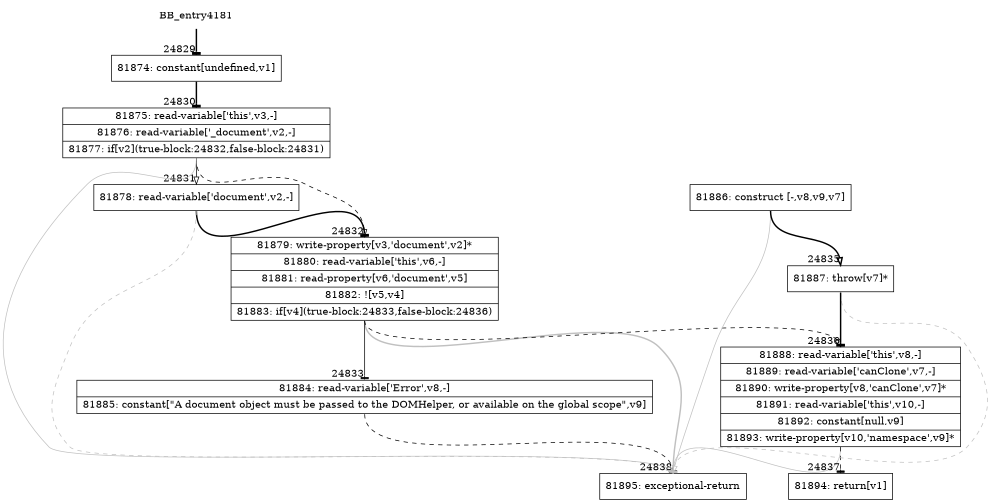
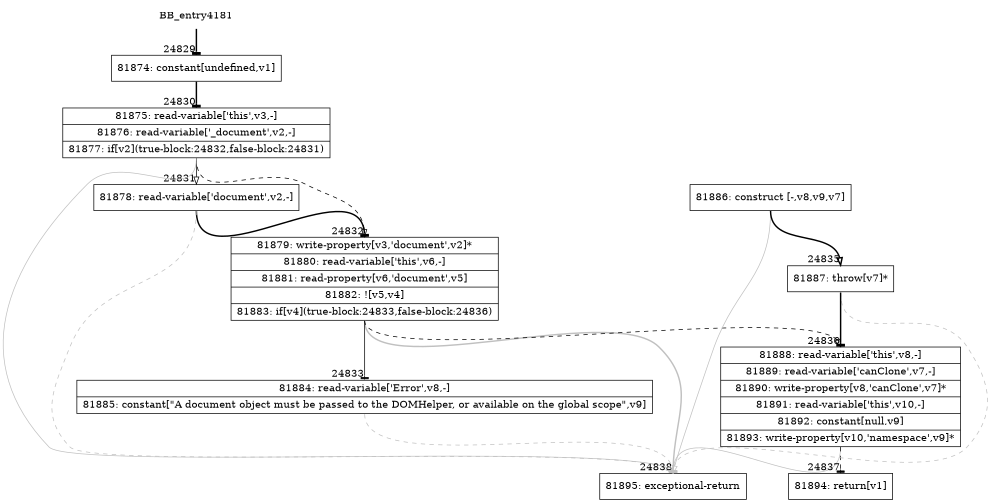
(517, 444) -> (517, 444)
